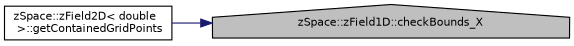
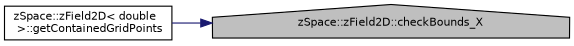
(391, 23) -> (391, 23)
